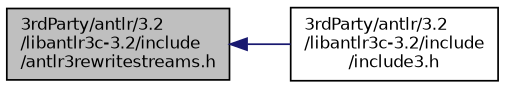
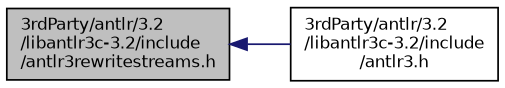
(394, 44) -> (394, 44)
